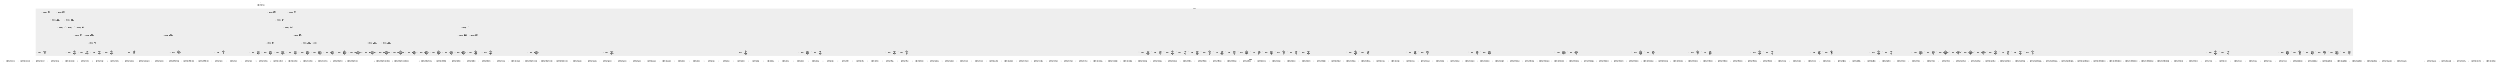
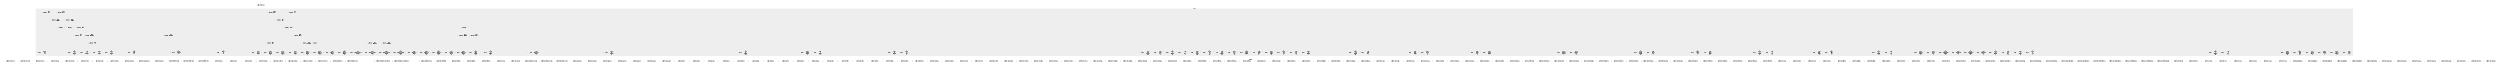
none -> (2417, 61)
